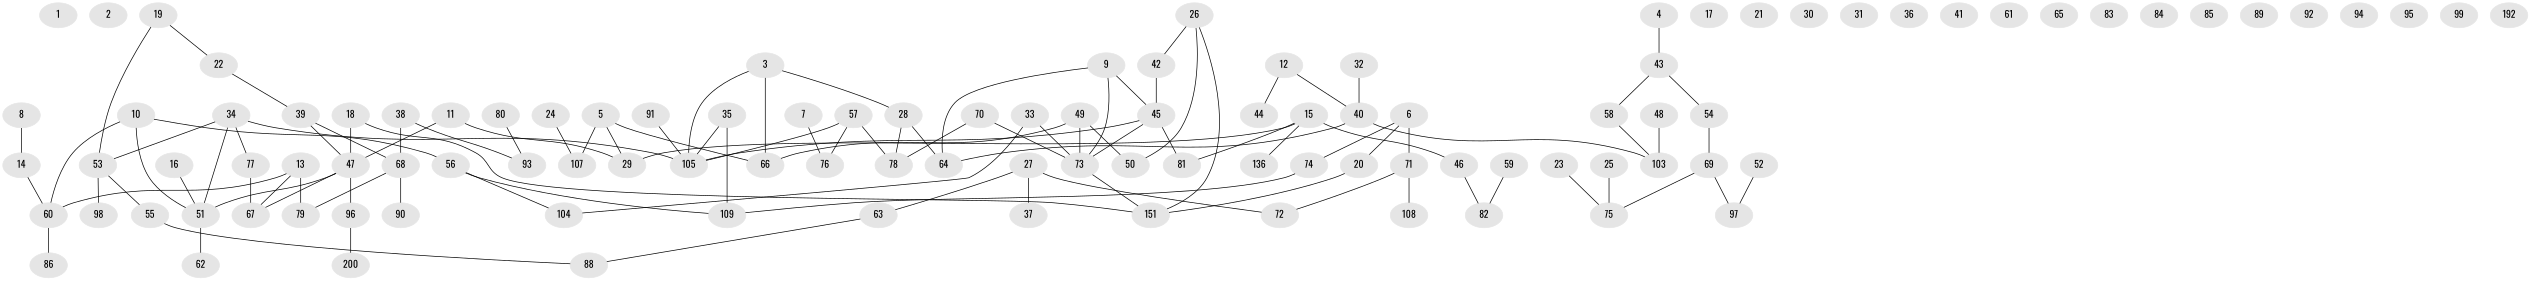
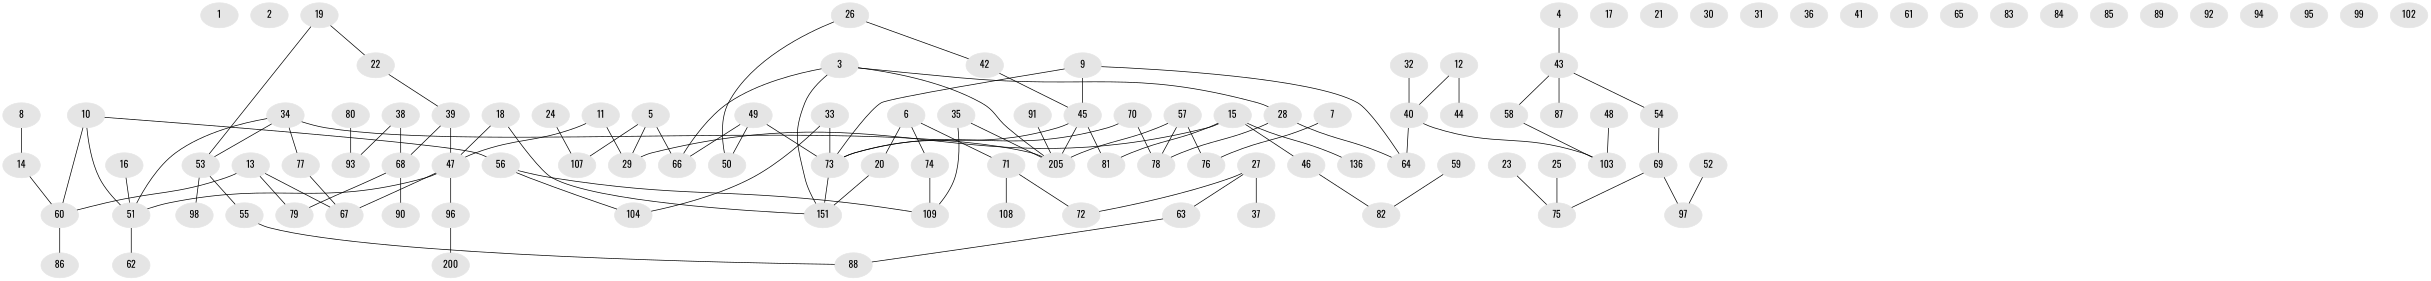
(2509, 15) -> (2409, 15)
none -> (1559, 115)
(1219, 128) -> (798, 126)
(689, 165) -> (1056, 165)
